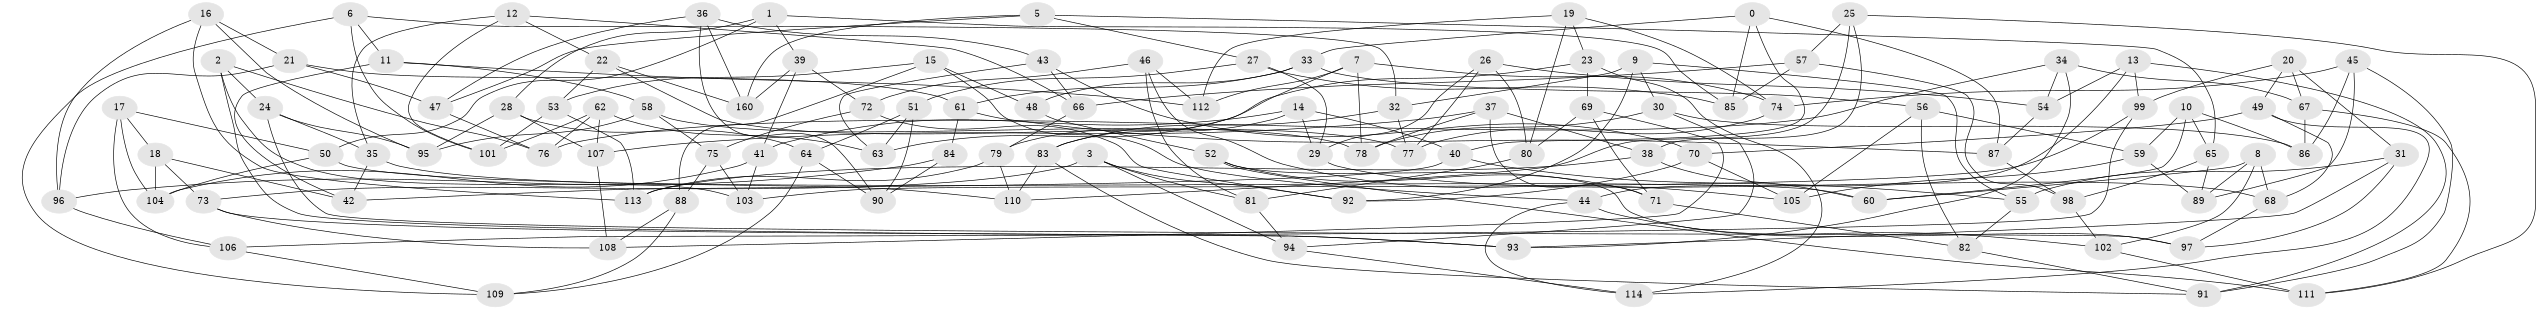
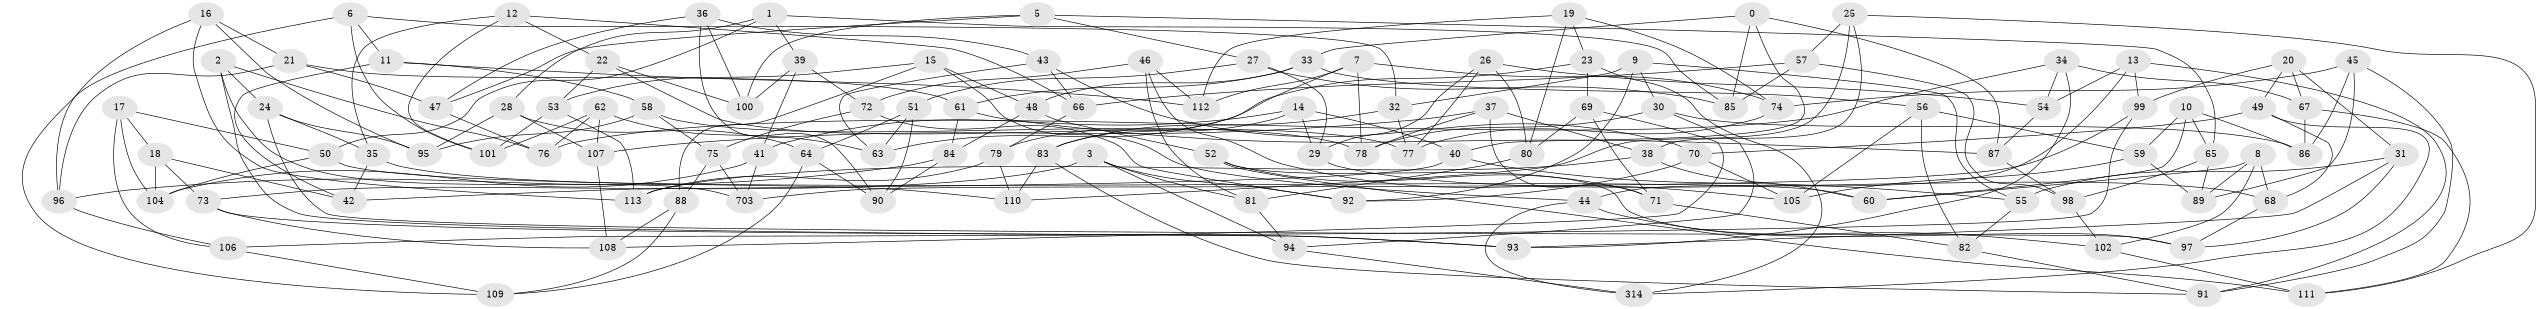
(745, 108) -> (745, 108)
none -> (991, 131)
(745, 201) -> (745, 201)
(1634, 295) -> (1634, 295)
